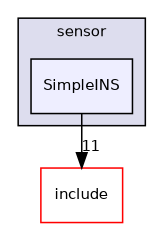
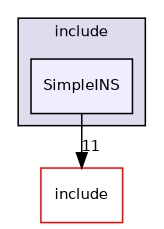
(82, 33) -> (82, 33)
